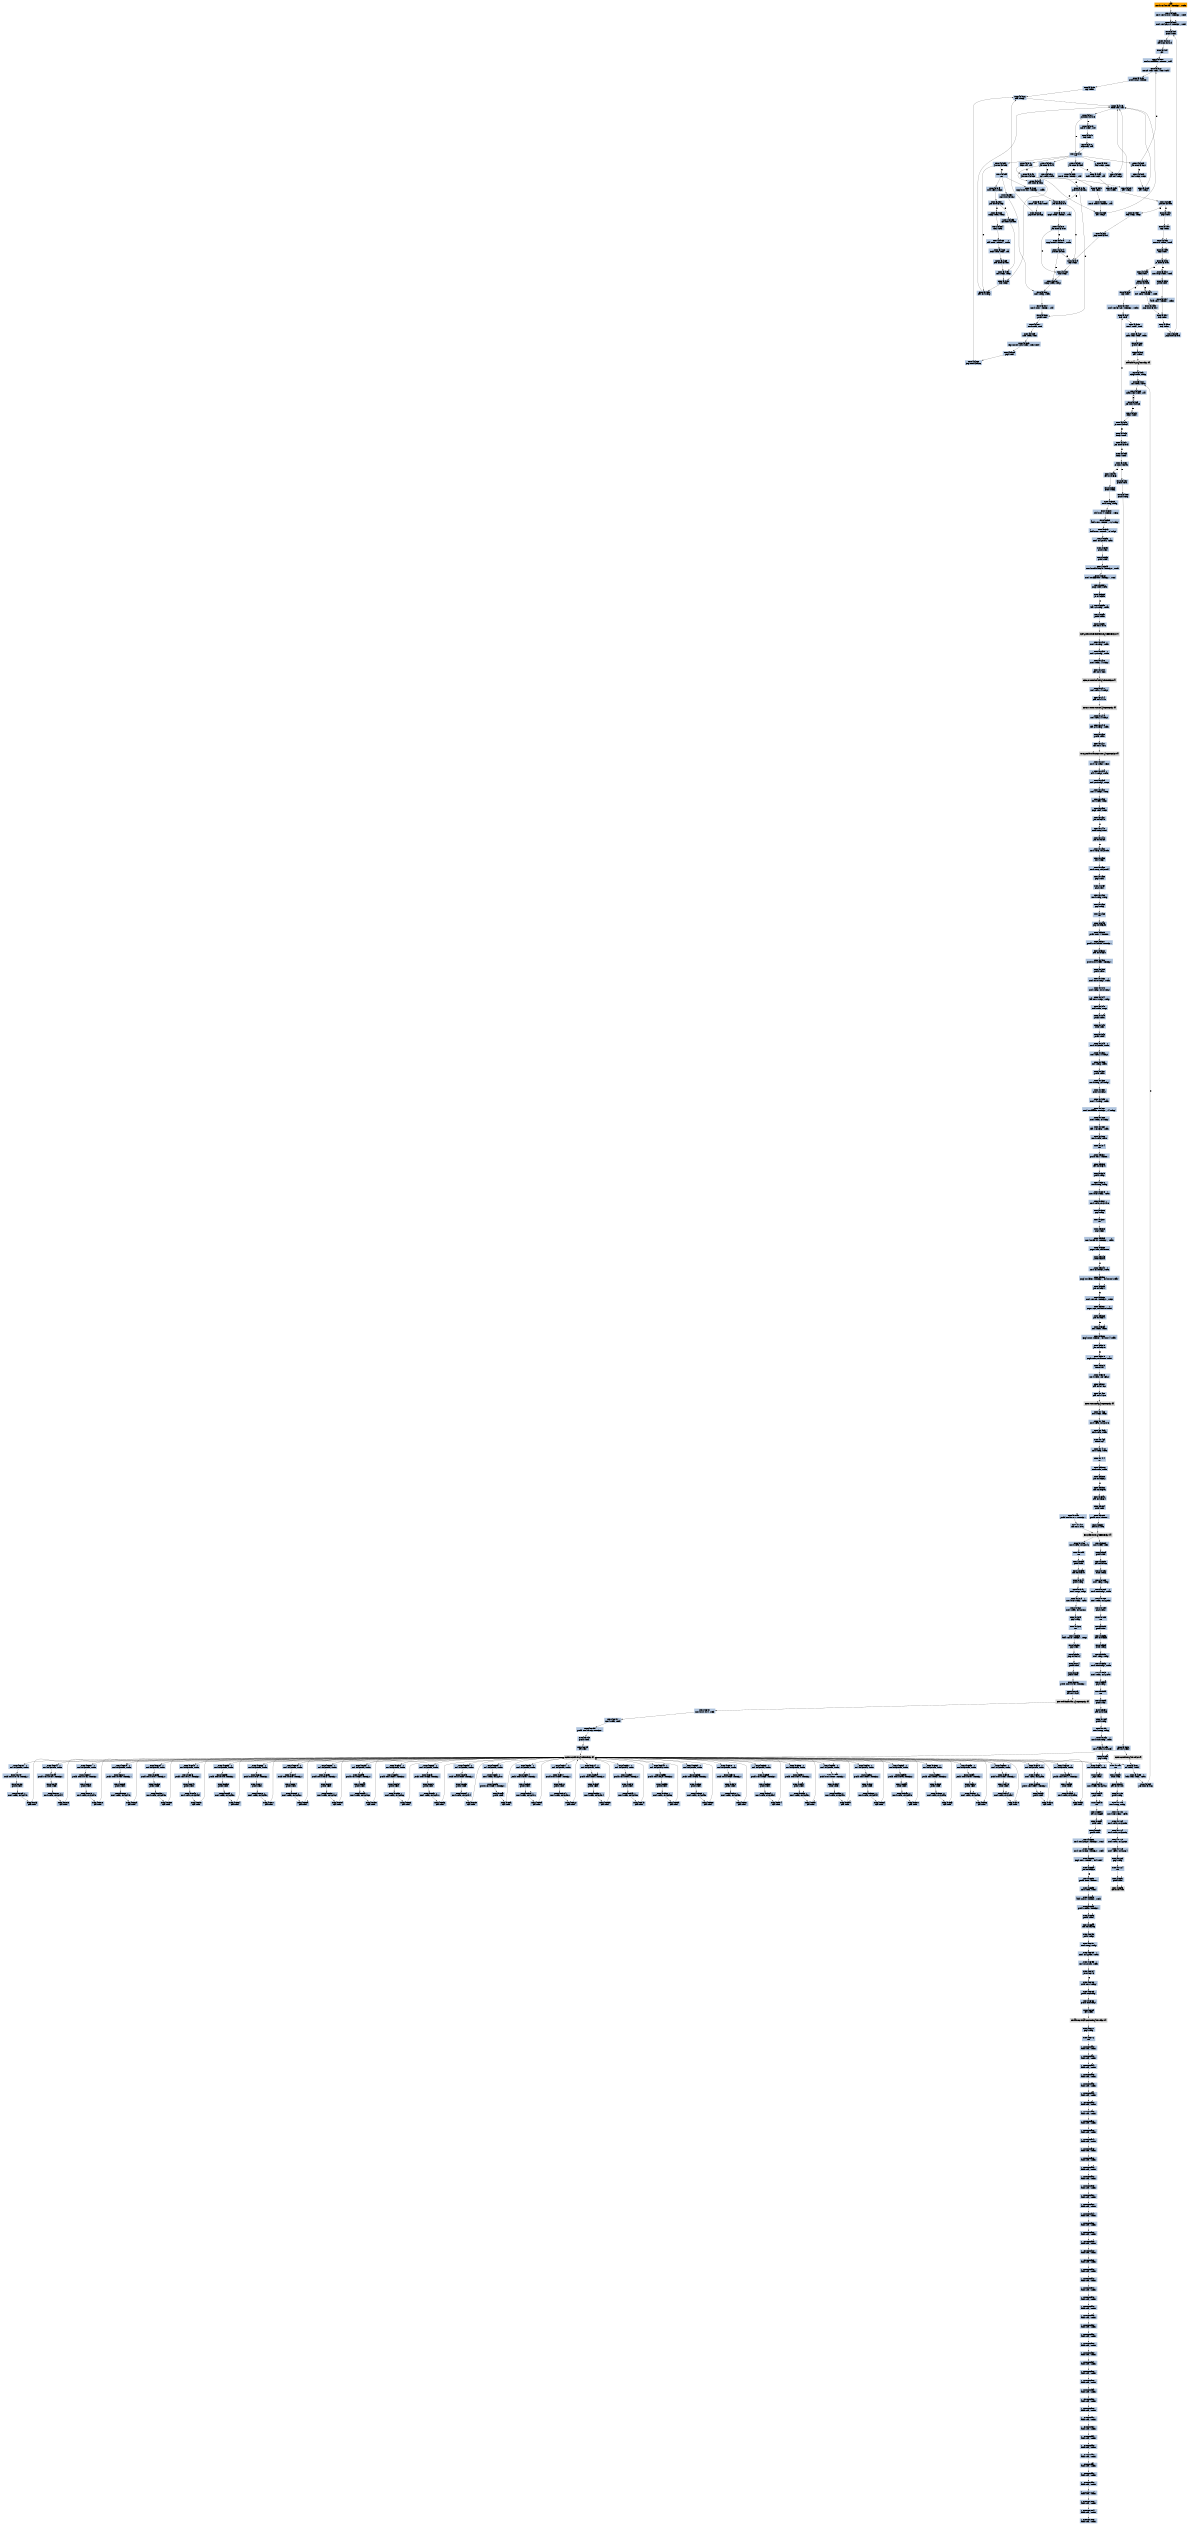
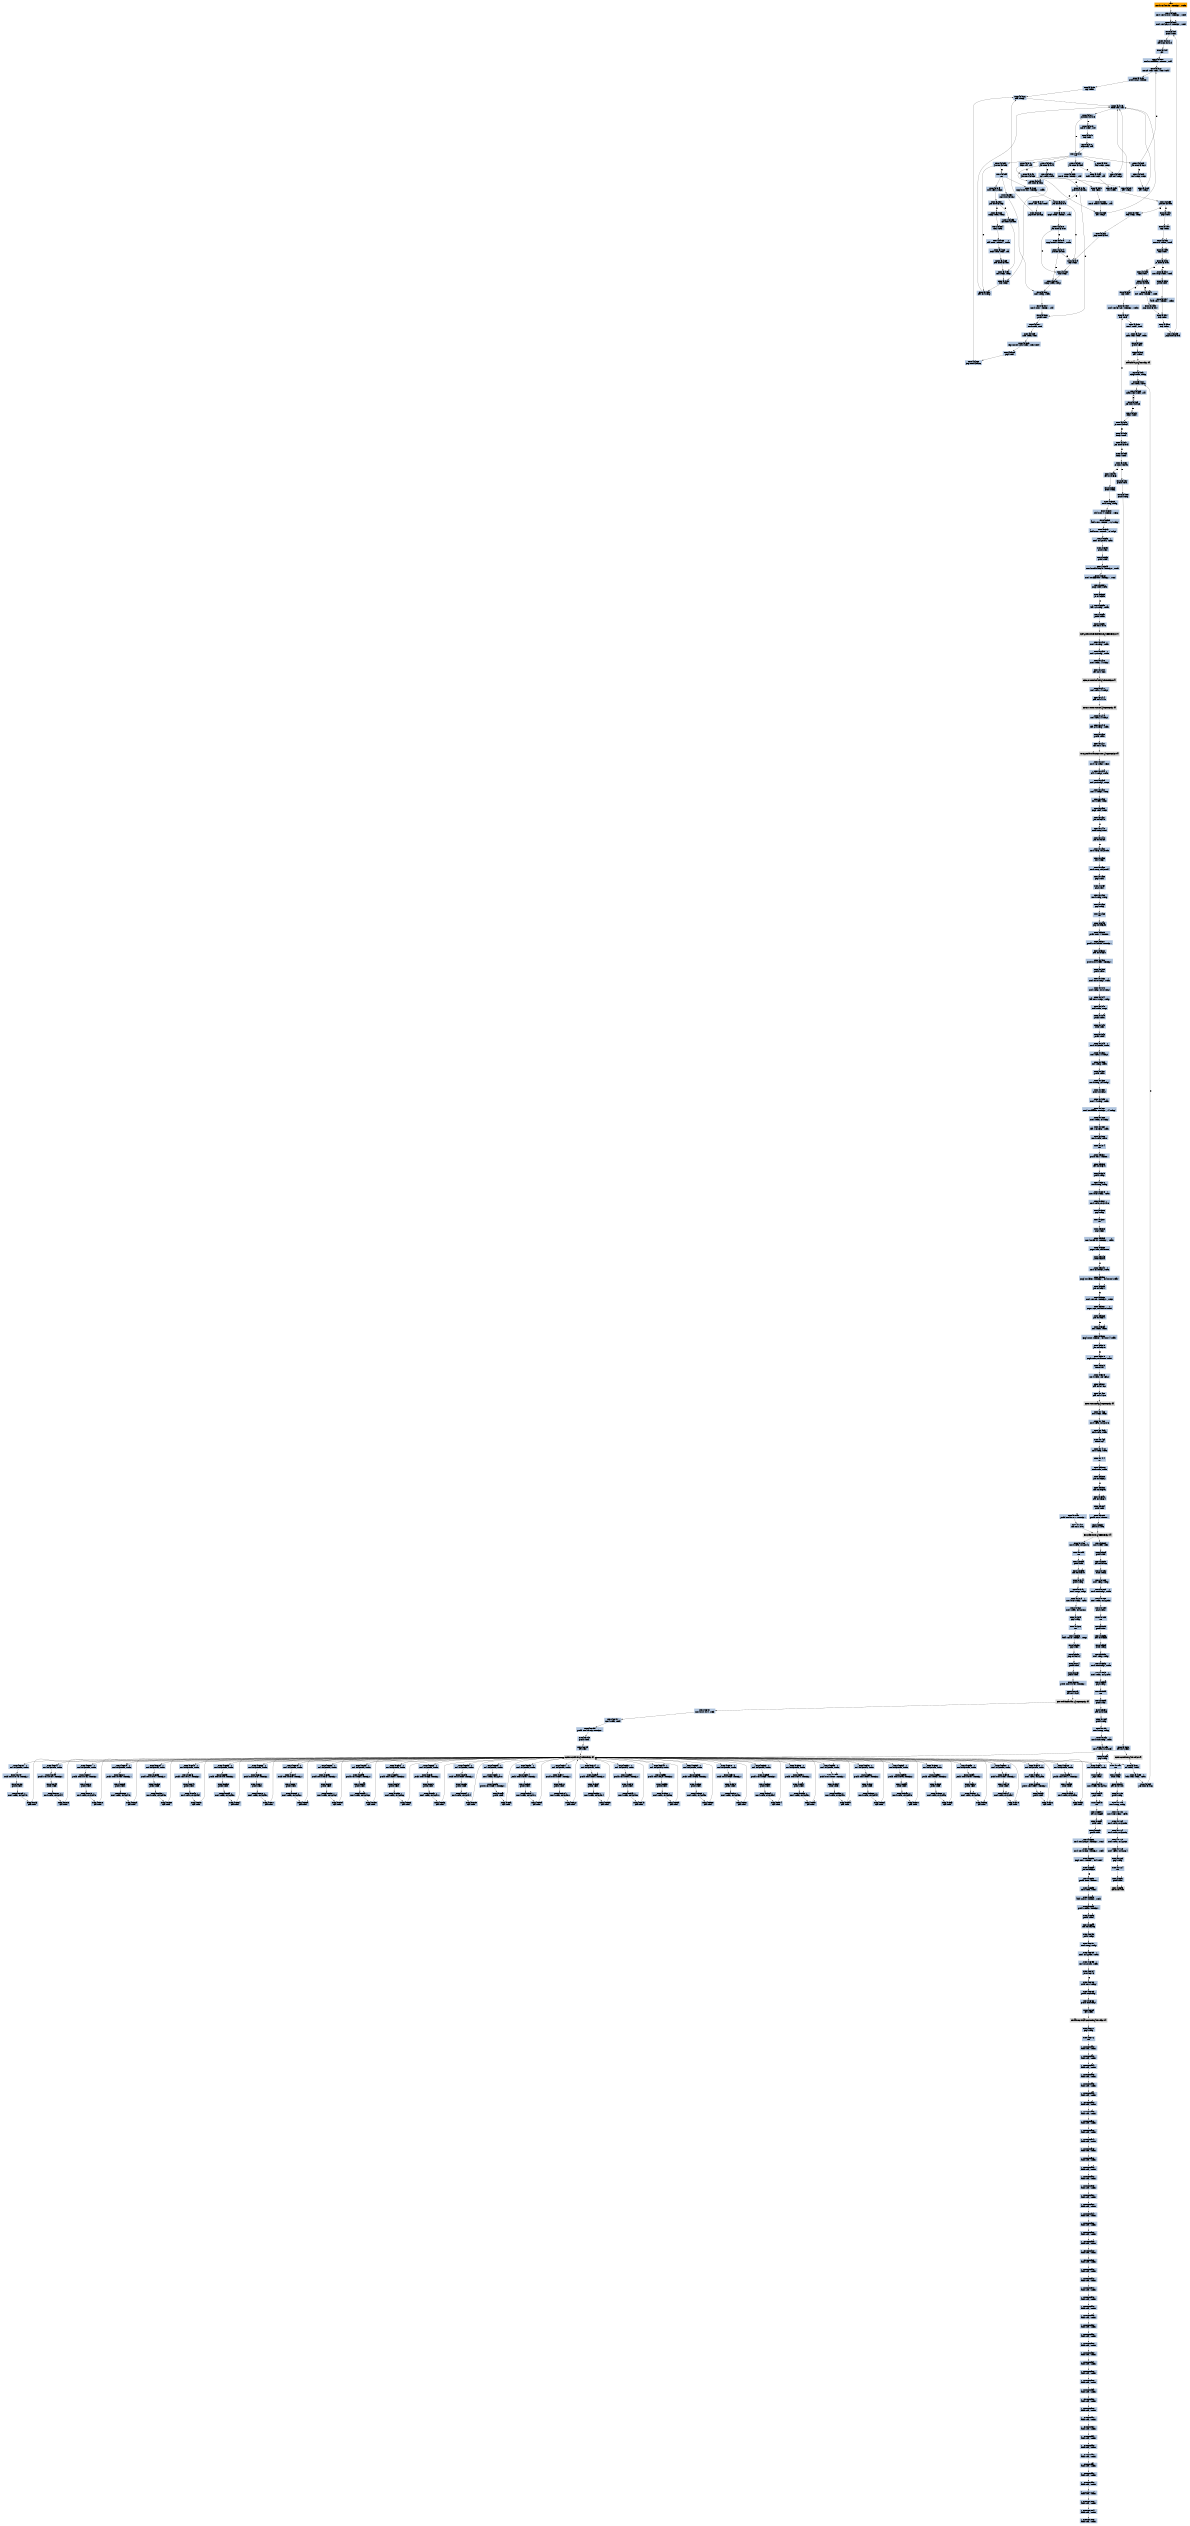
(1171, 5) -> (1171, 5)
